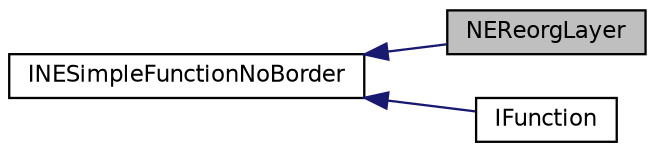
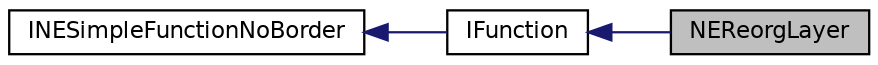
(417, 48) -> (641, 32)
